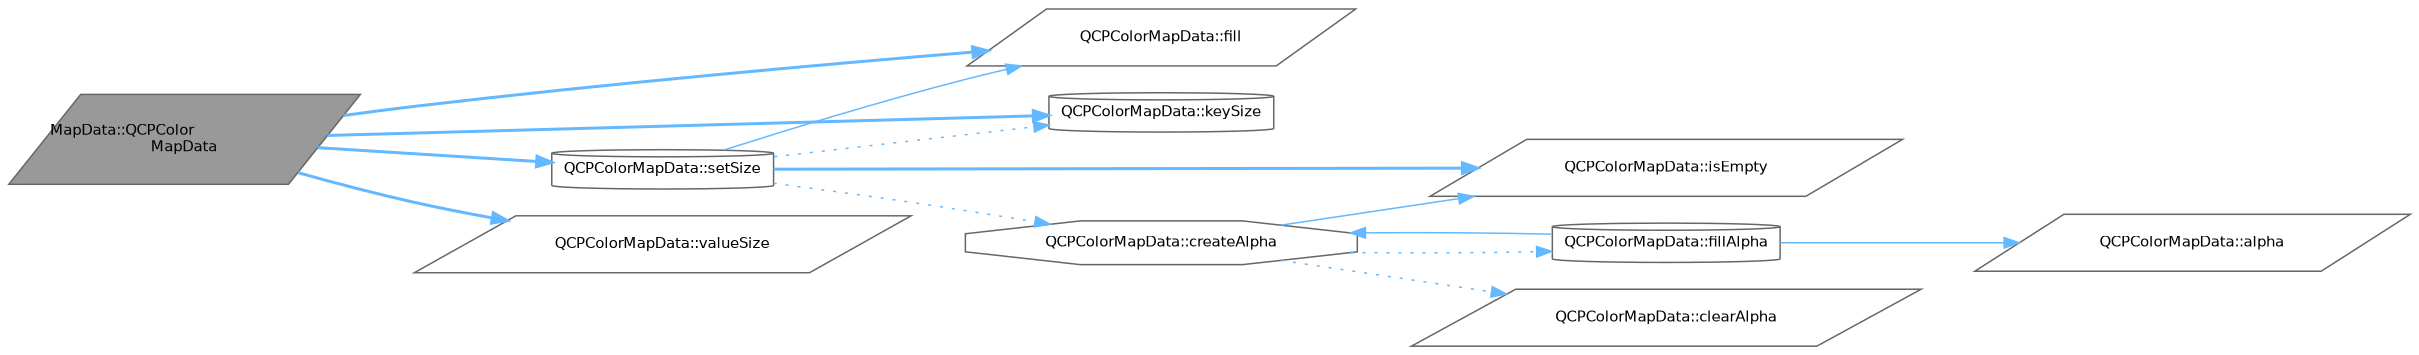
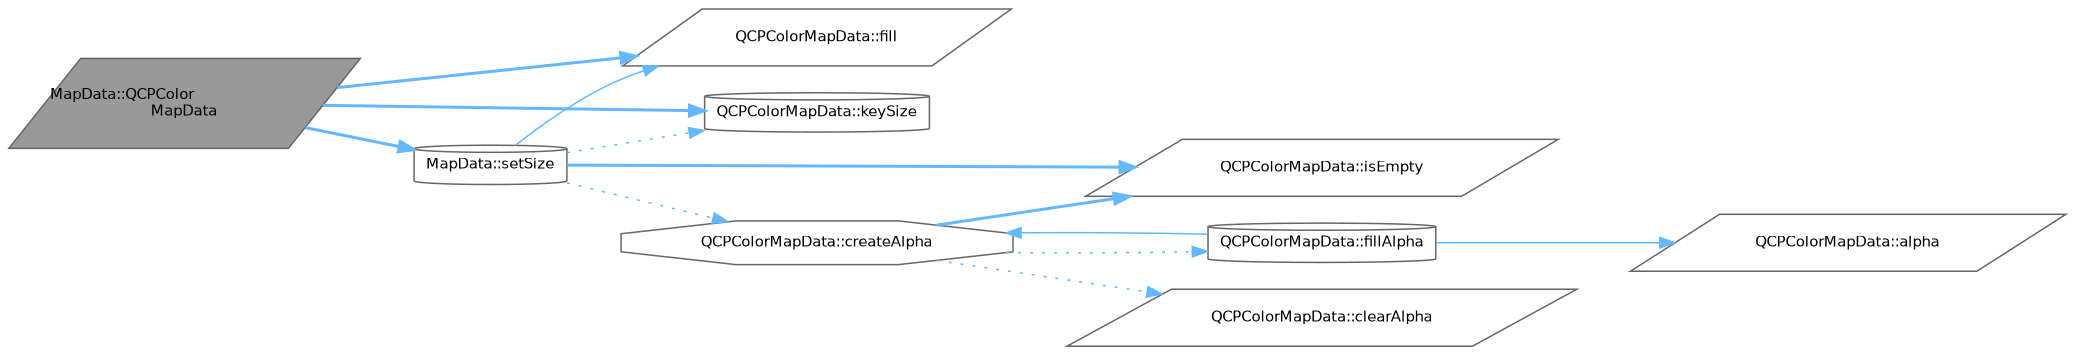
(663, 169) -> (491, 165)
(1370, 212) -> (1026, 212)
(663, 244) -> none
